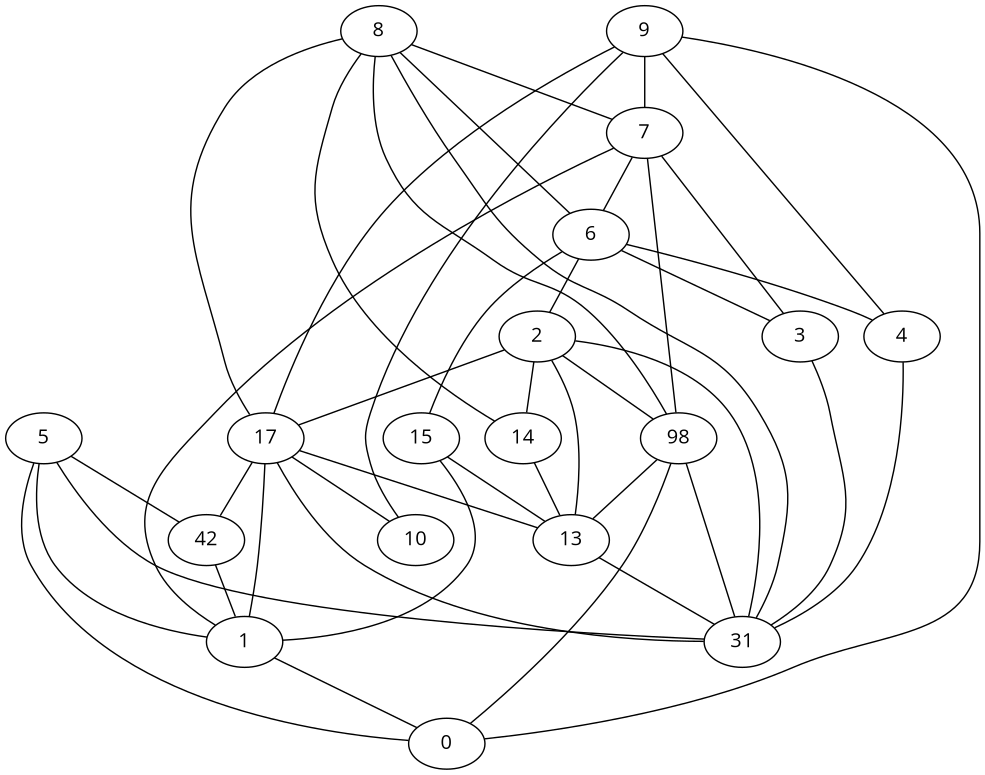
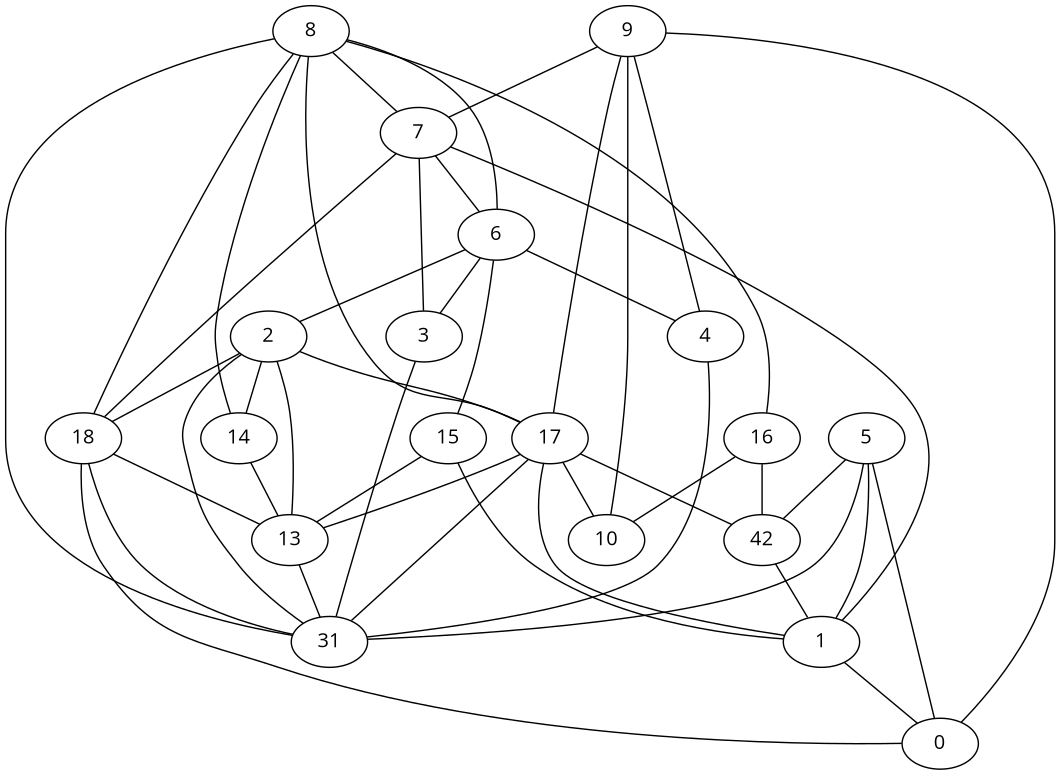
(679, 438) -> (83, 438)
none -> (762, 438)
